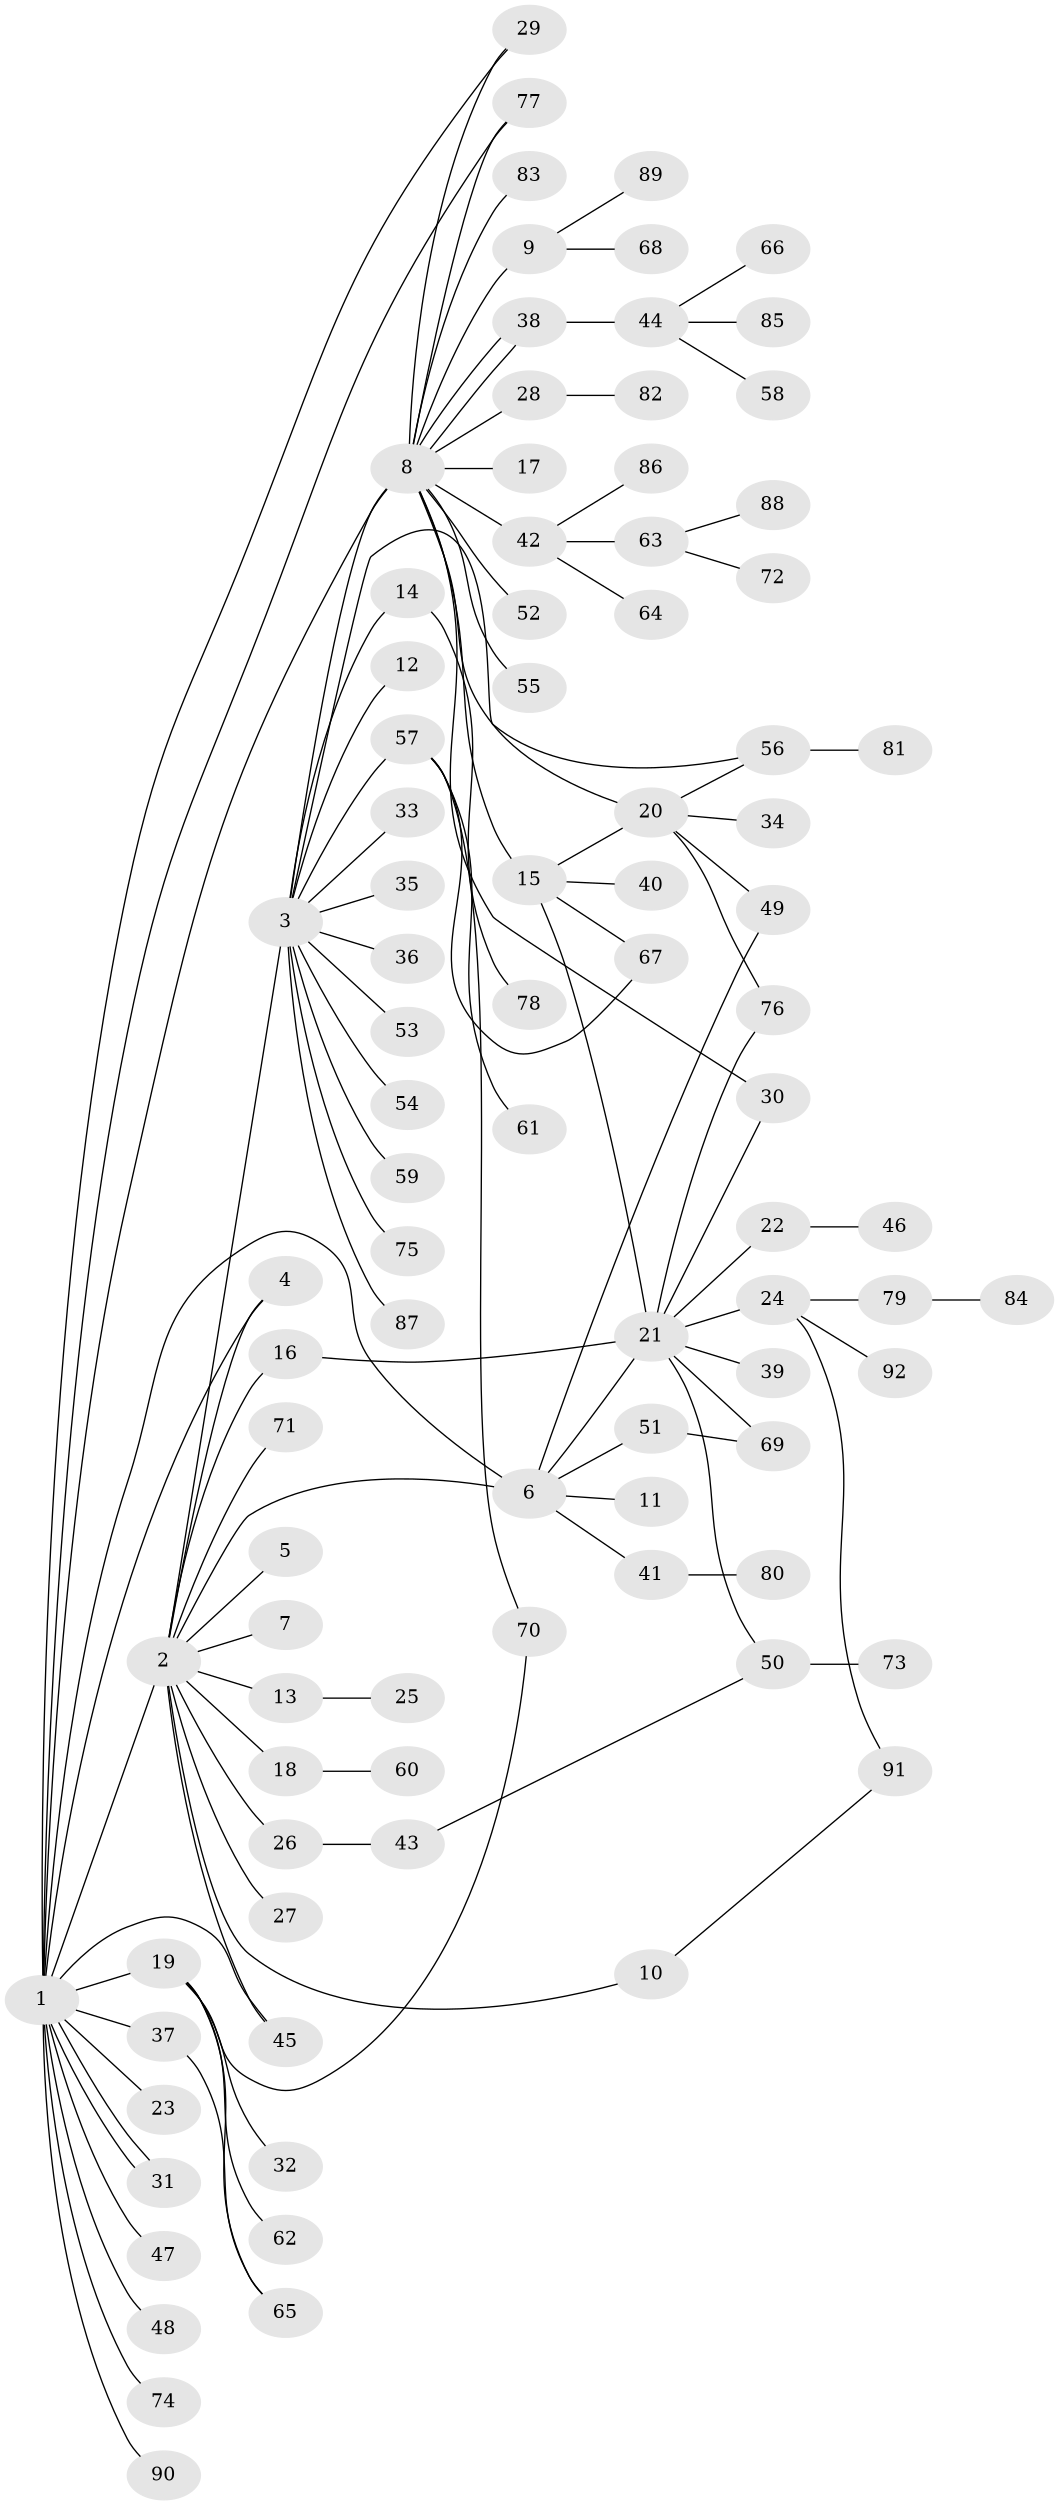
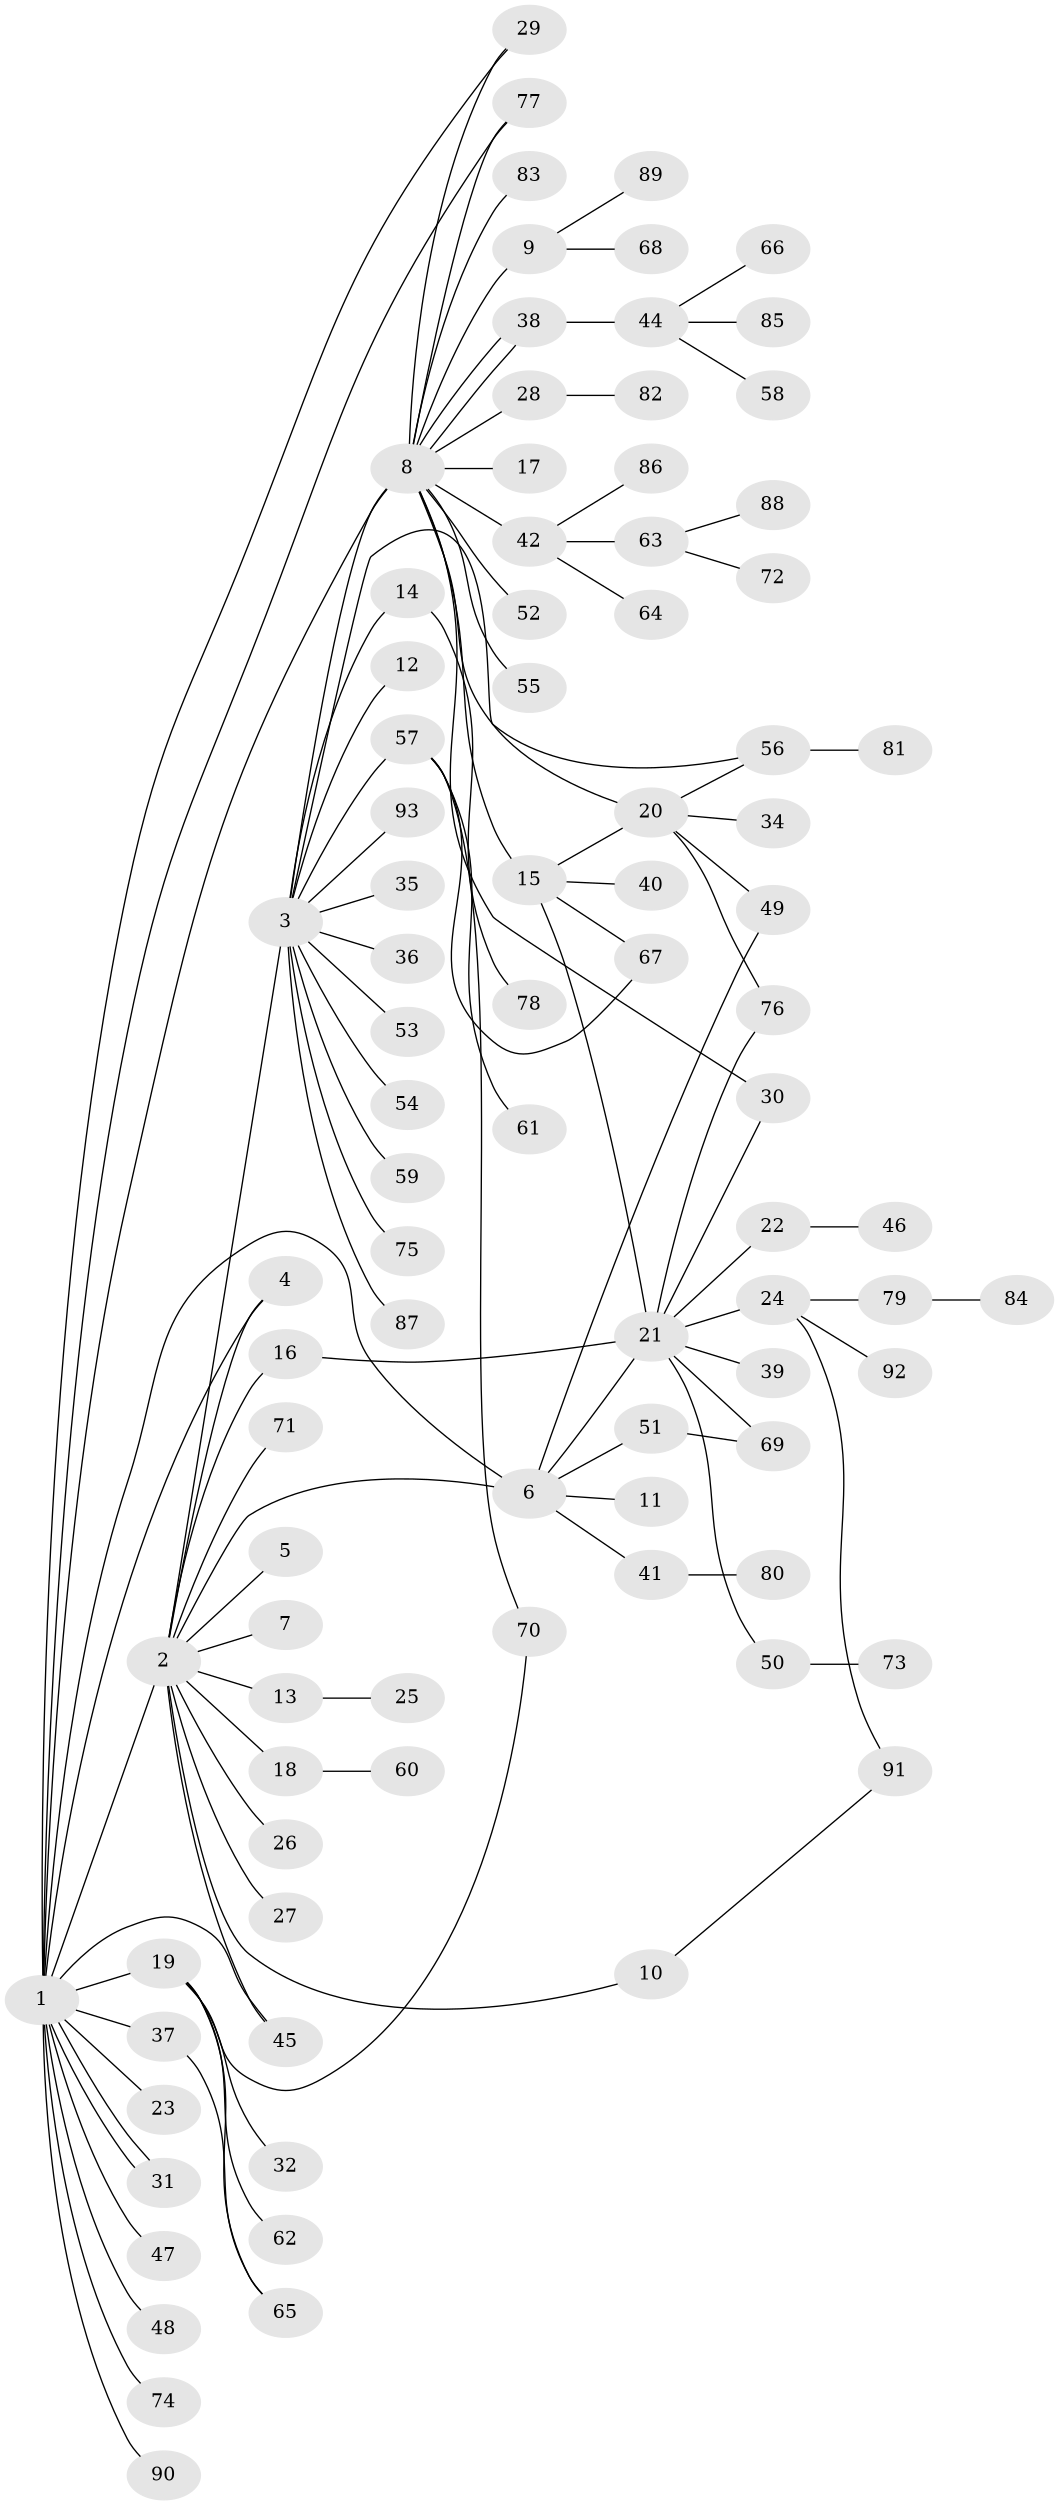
(408, 812) -> (408, 812)
(408, 1844) -> none
